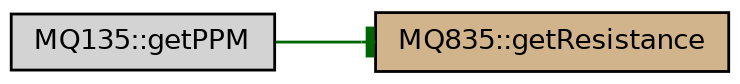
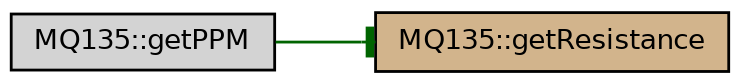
(552, 42) -> (552, 42)
